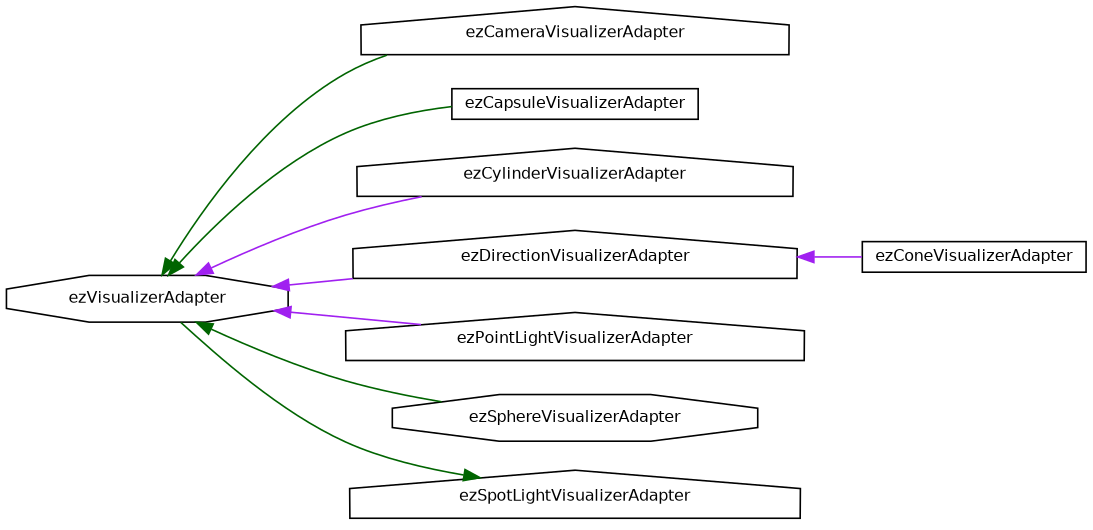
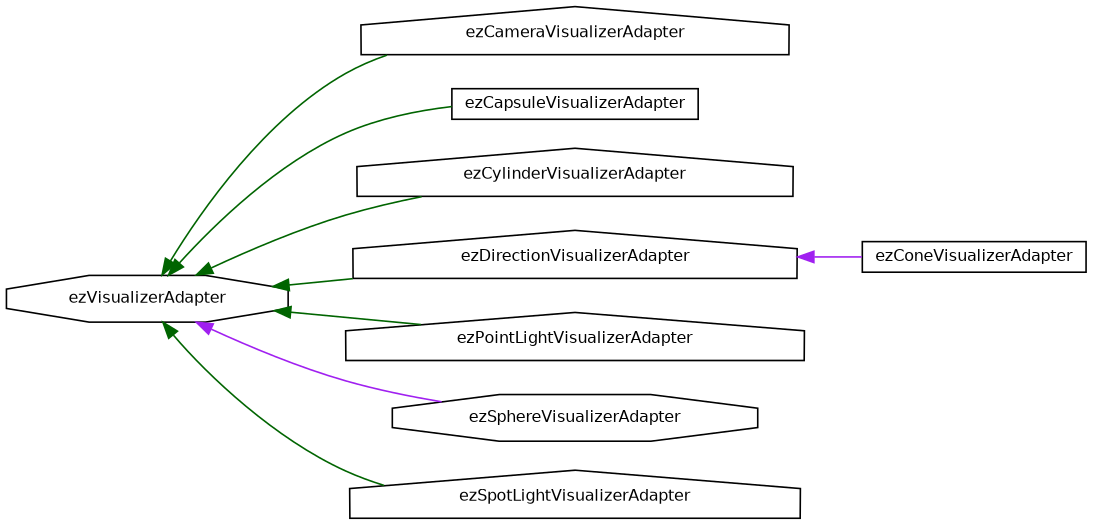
(314, 225) -> (314, 225)
(321, 282) -> (321, 282)
(356, 318) -> (356, 318)
(324, 374) -> (324, 374)
(310, 423) -> (269, 424)
